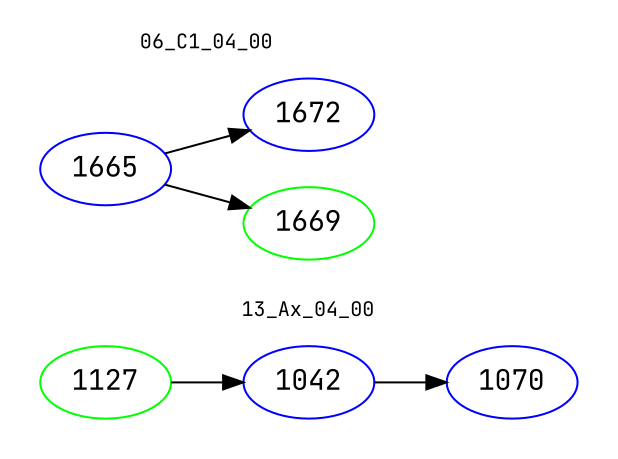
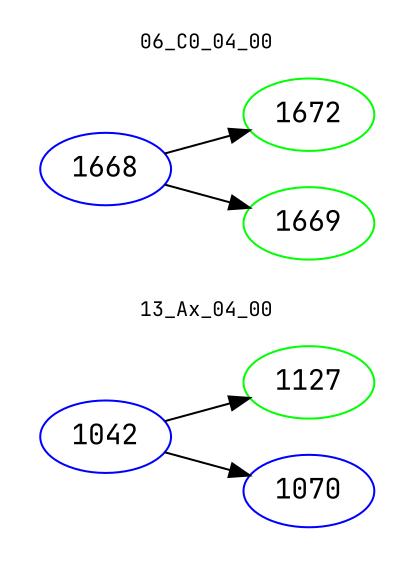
(207, 43) -> (207, 43)
(309, 115) -> (309, 115)
(106, 169) -> (106, 169)
(197, 382) -> (198, 412)
